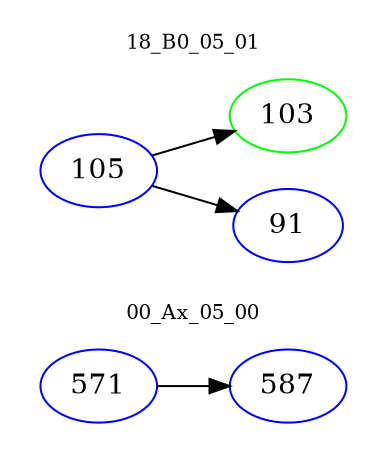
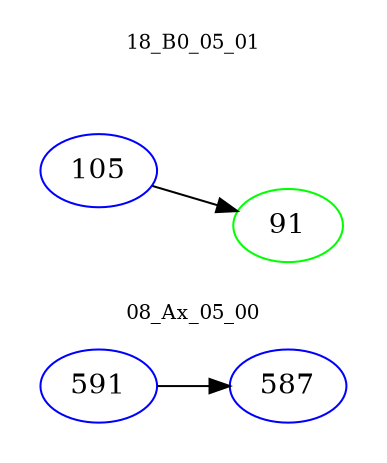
(288, 116) -> none
(288, 226) -> (288, 226)
(193, 314) -> (193, 314)
(99, 386) -> (99, 386)
